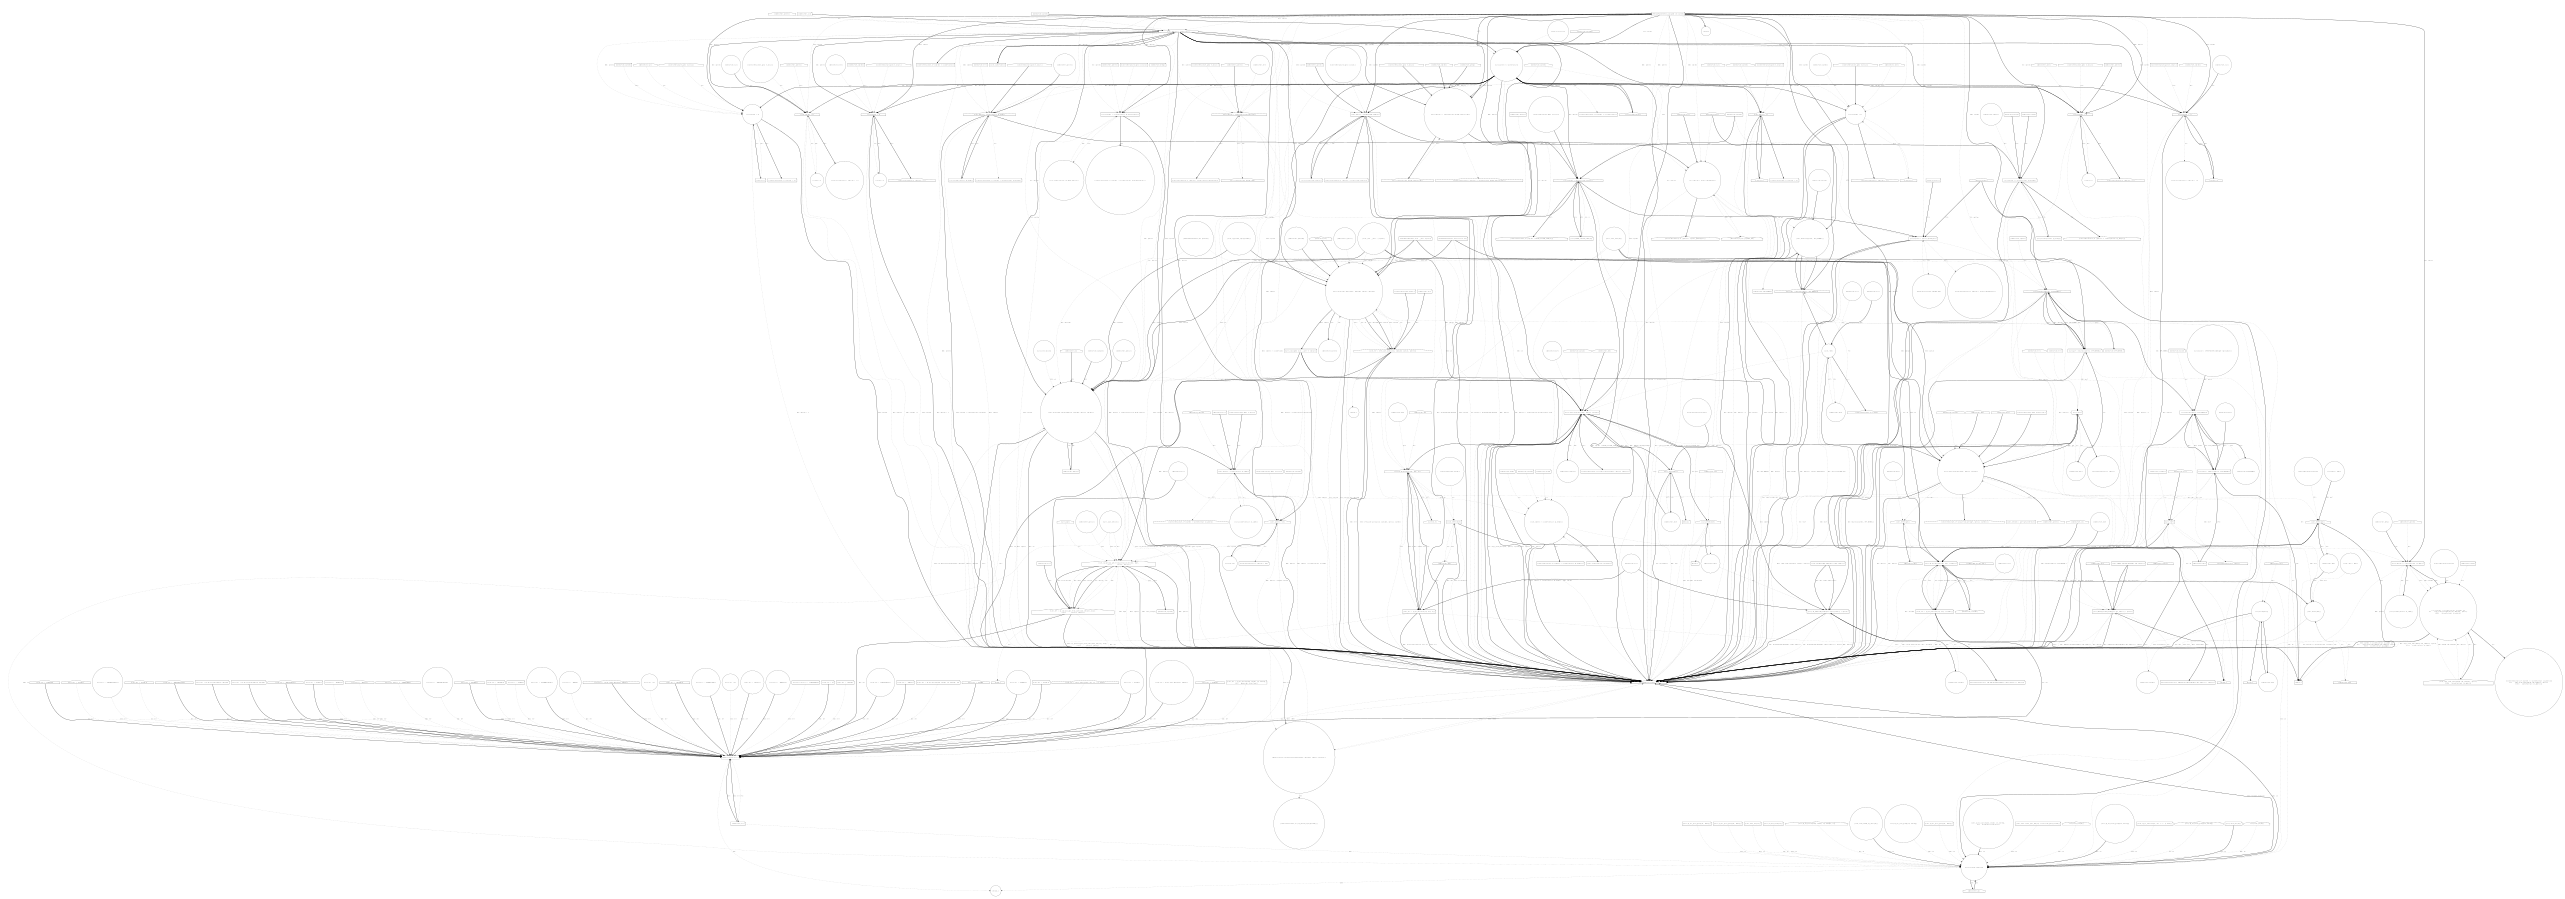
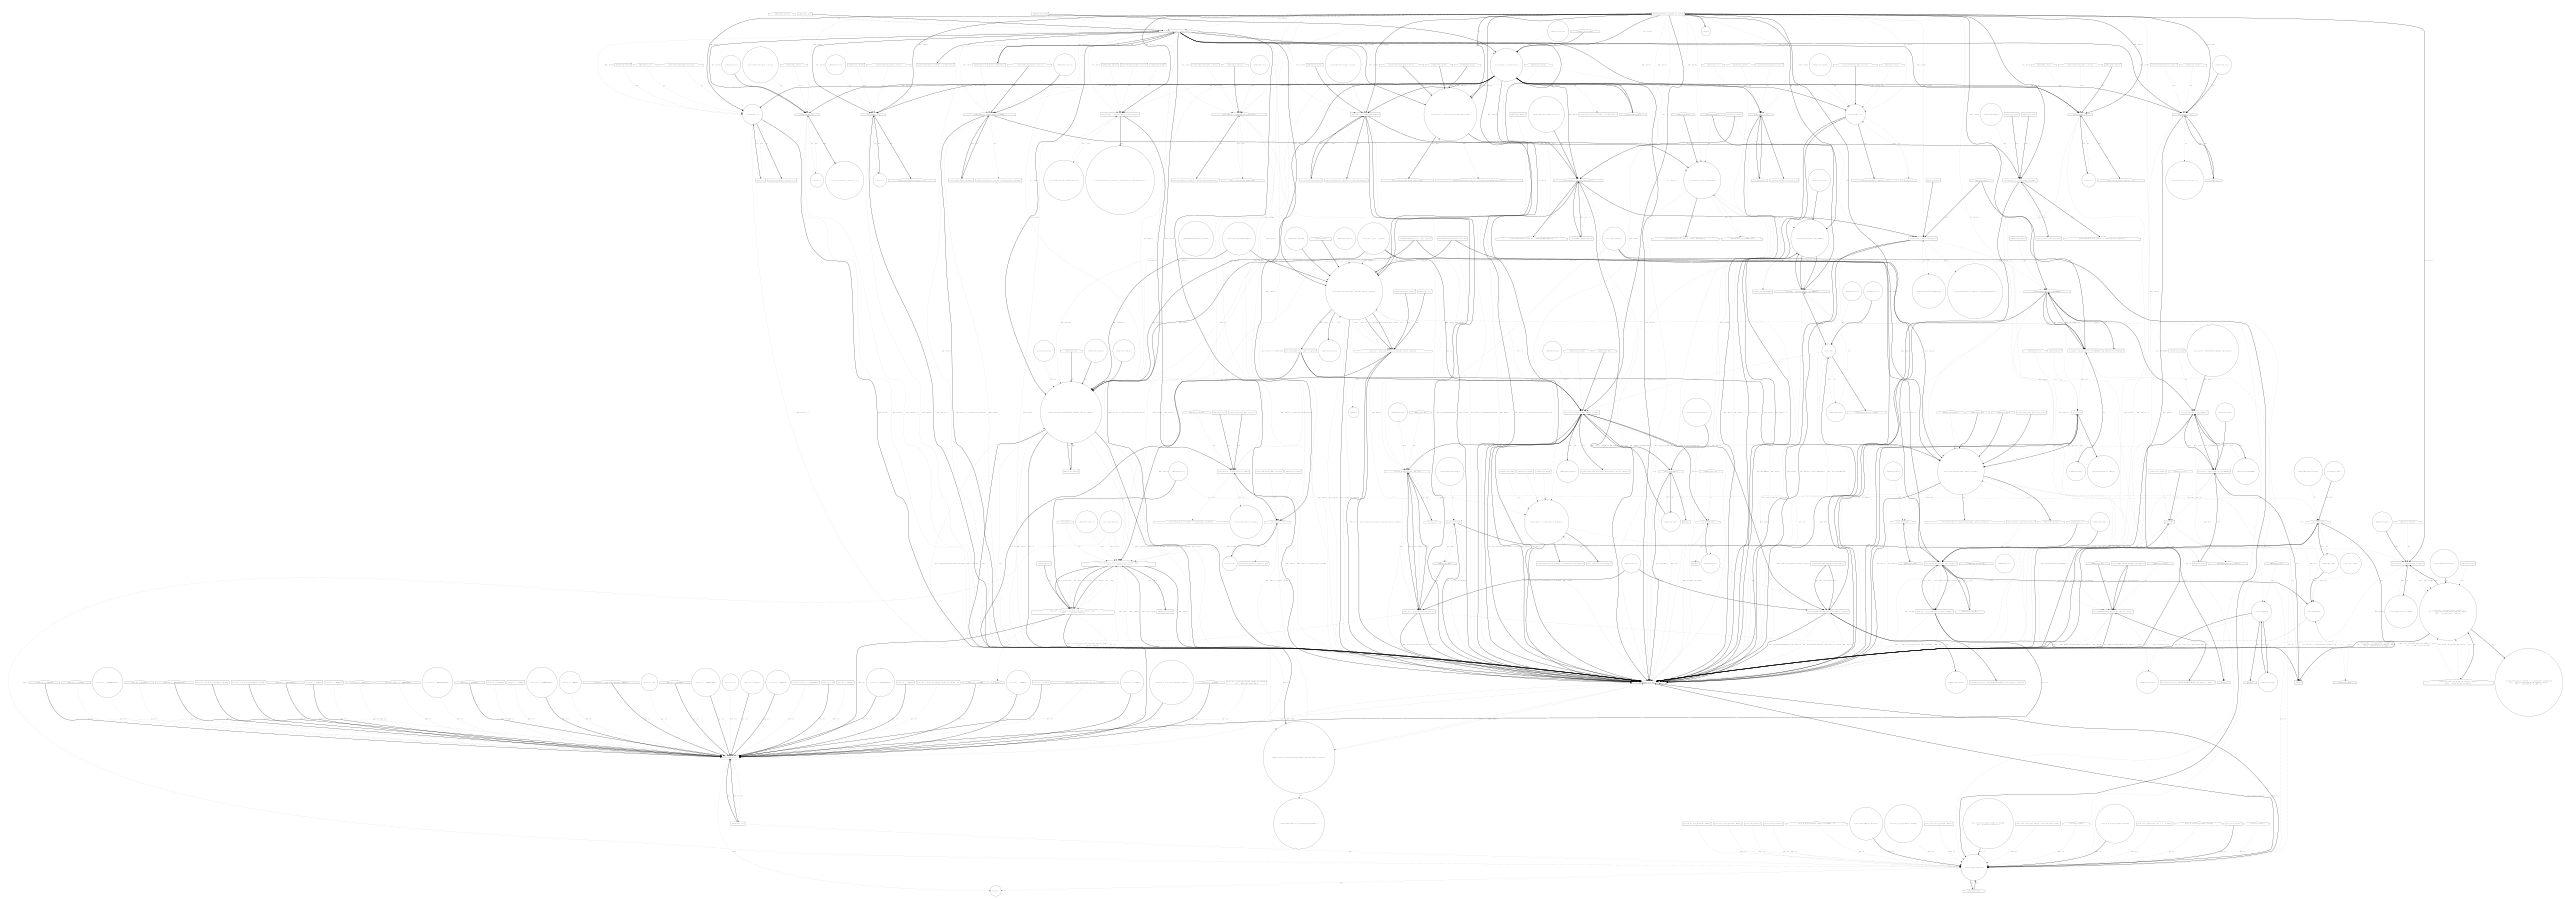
(1848, 500) -> none
